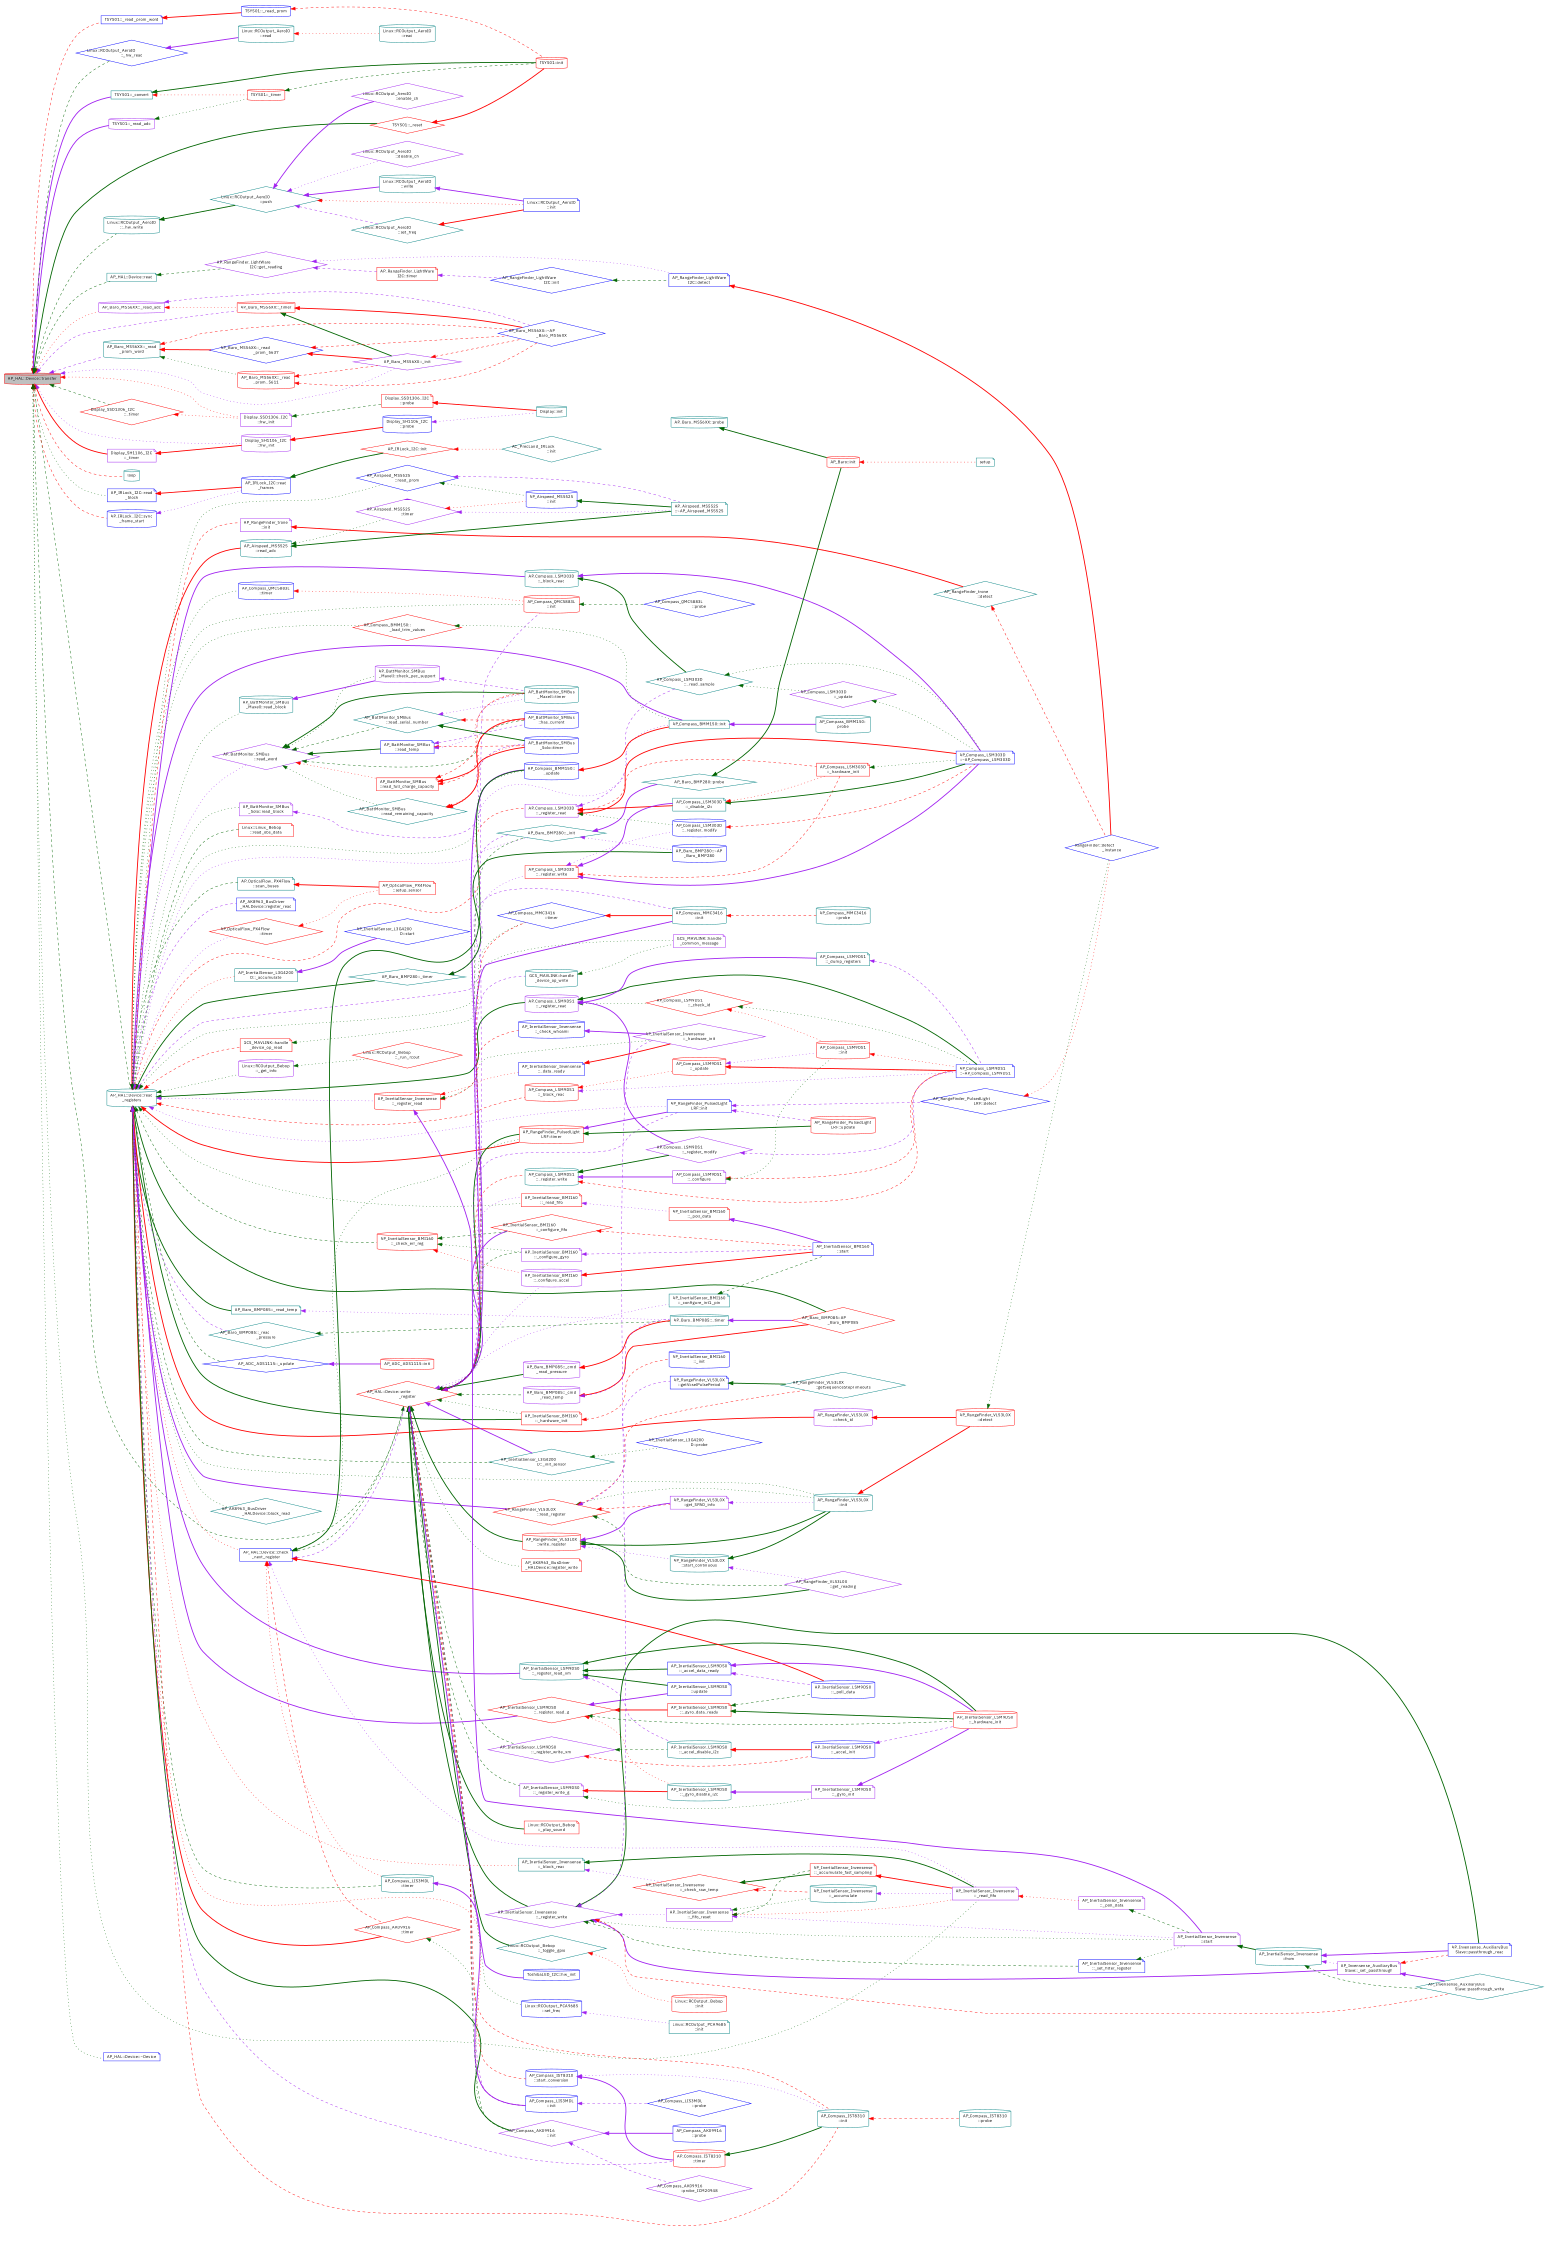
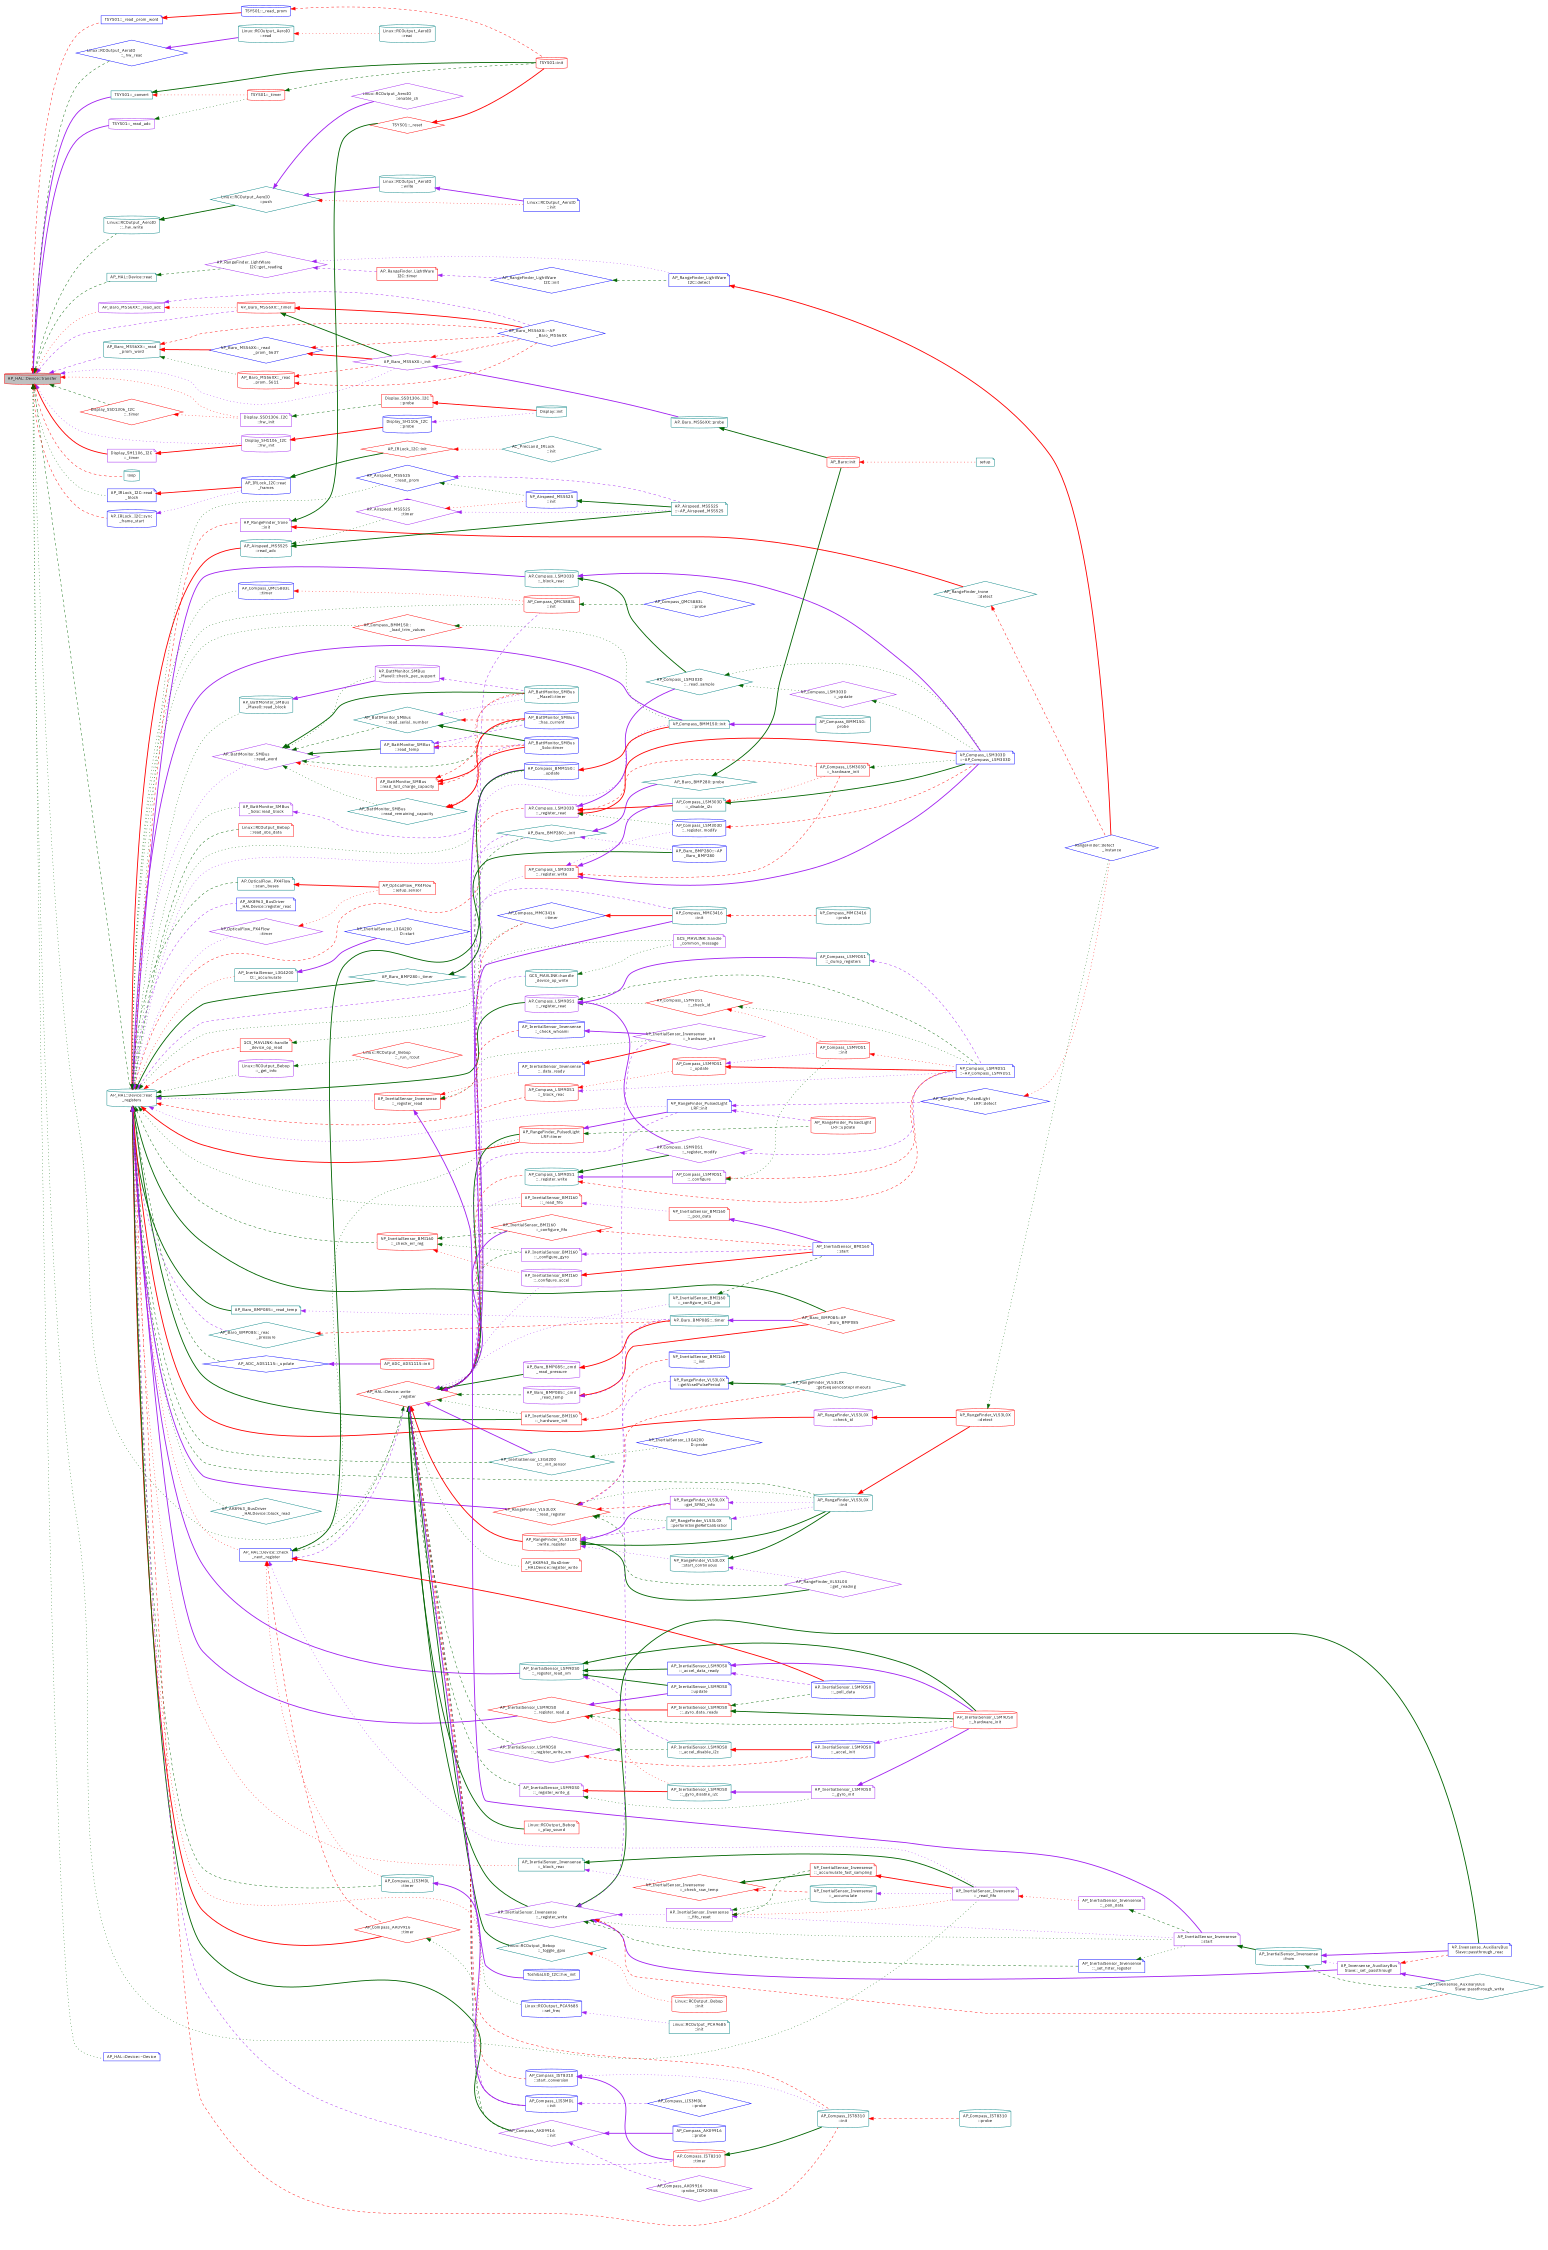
(407, 154) -> none
(141, 167) -> (336, 319)
(407, 230) -> none
none -> (558, 390)
(625, 742) -> (625, 742)
(266, 830) -> (266, 830)
(266, 932) -> (266, 932)
(789, 980) -> (789, 980)
(77, 1115) -> (77, 1115)
(700, 1130) -> (700, 1130)
(486, 1328) -> (486, 1328)
(328, 1475) -> (328, 1475)
(451, 1492) -> (451, 1492)
none -> (699, 1523)
